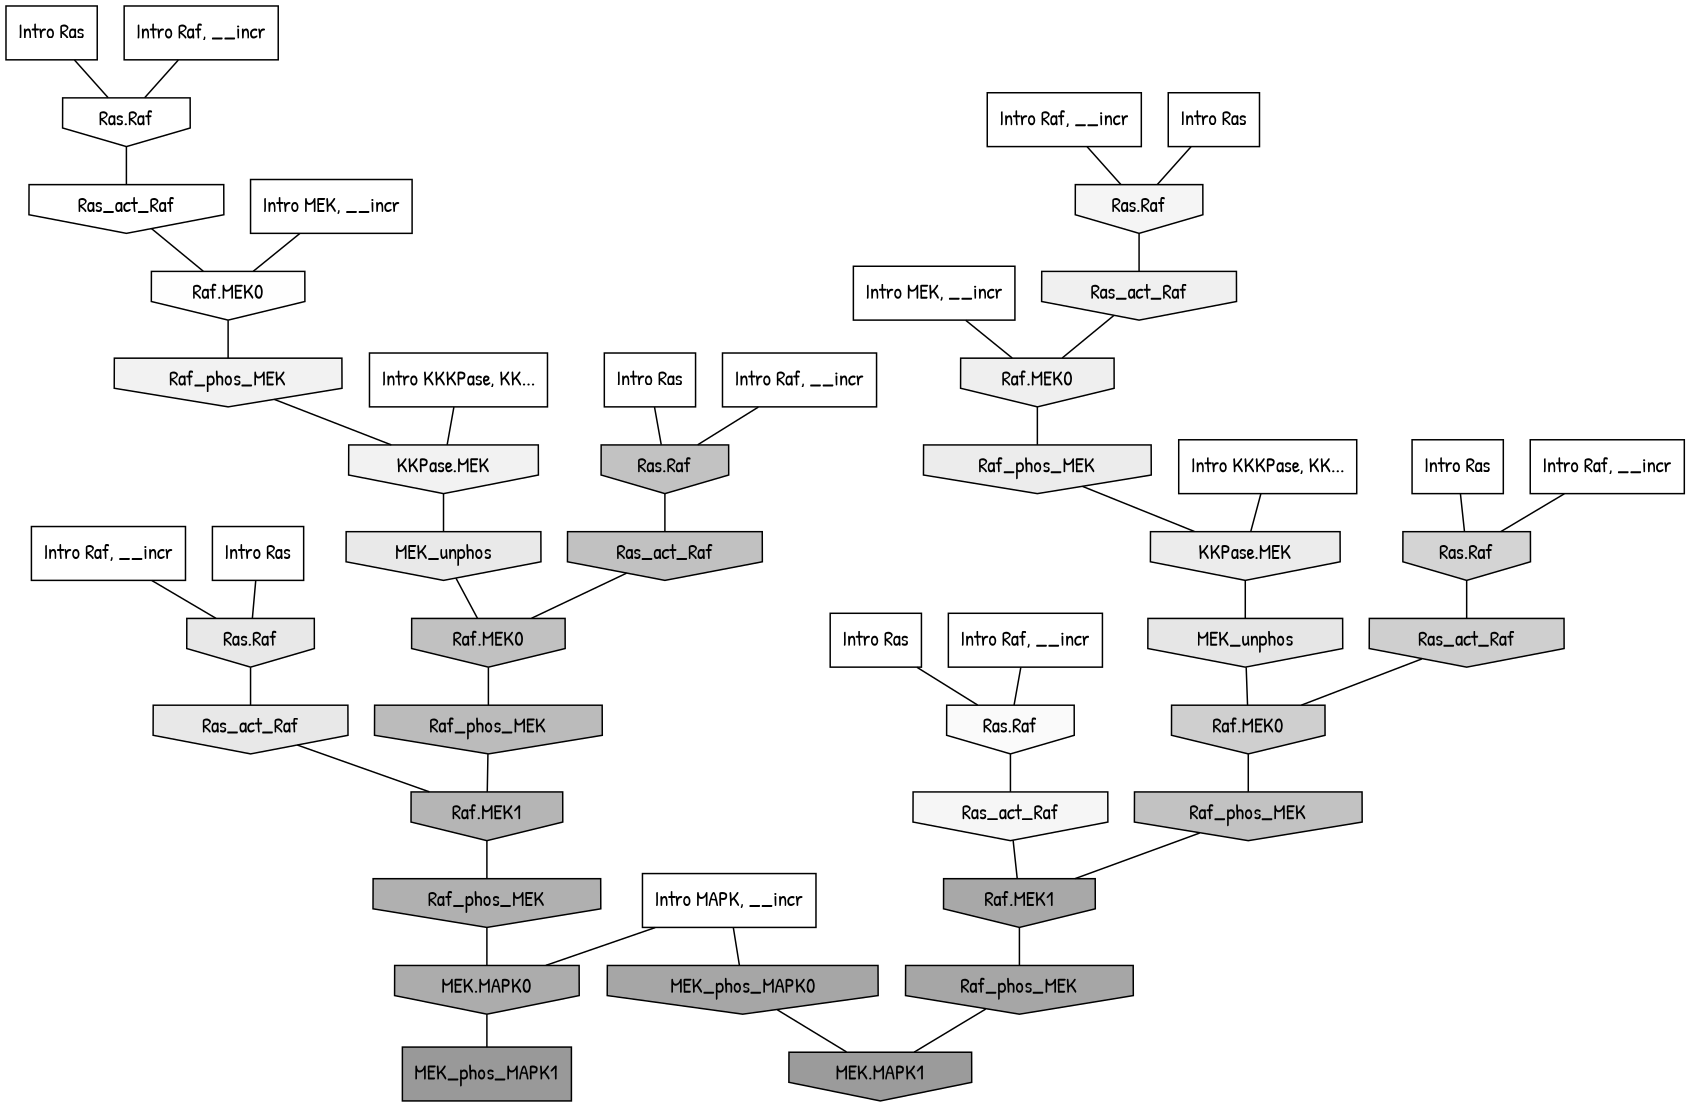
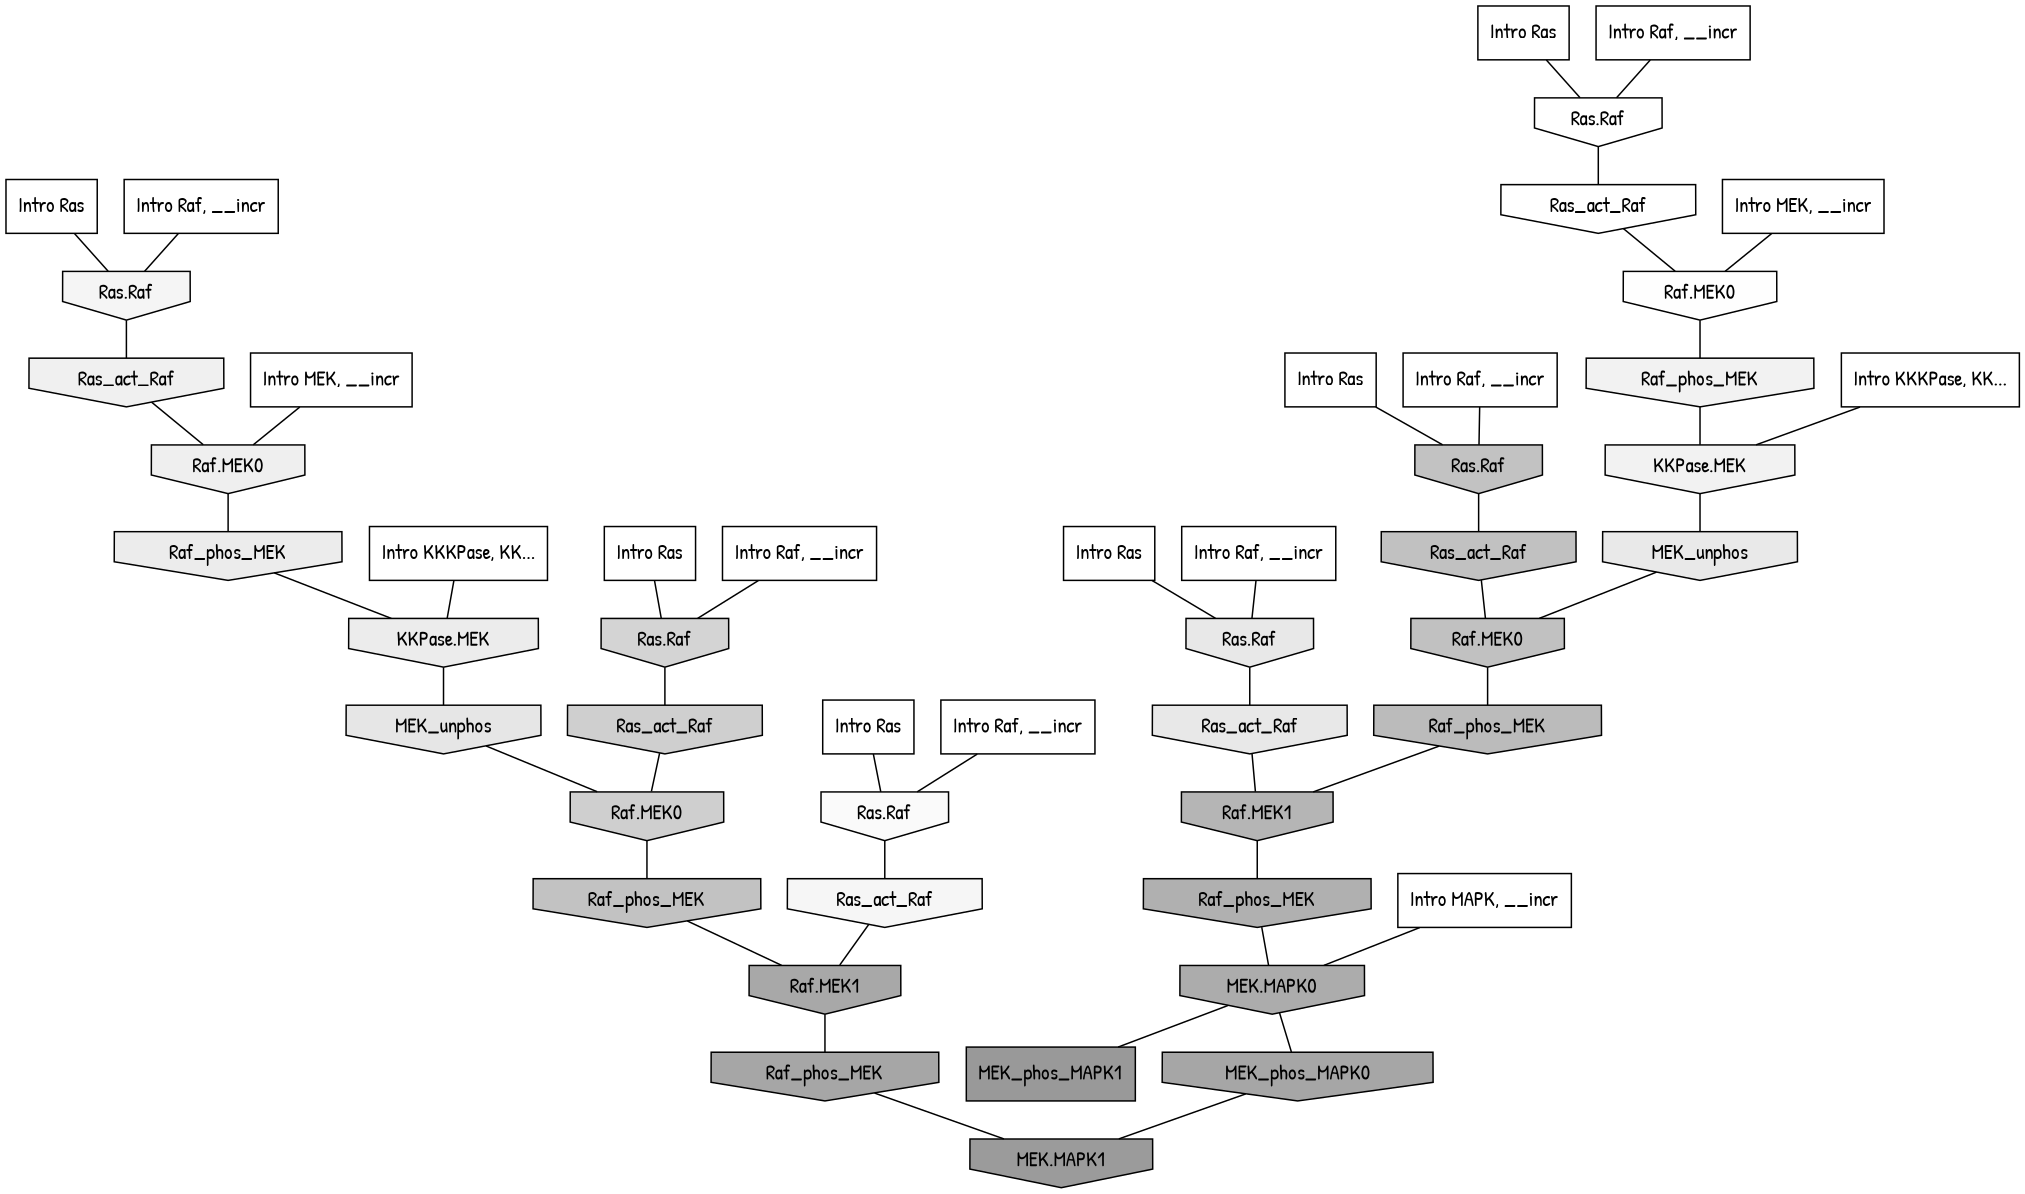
(736, 946) -> (1285, 1032)
